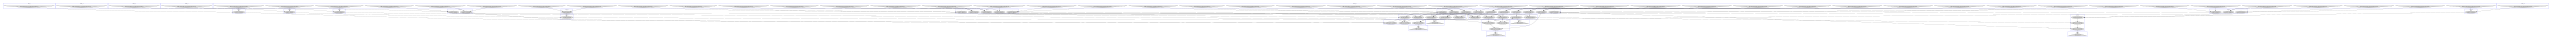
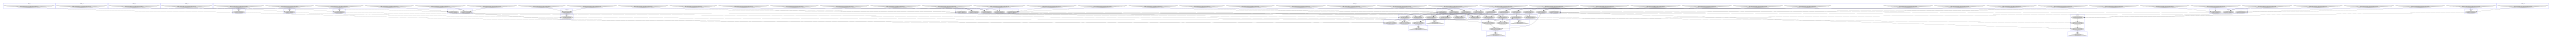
(1857, 7) -> none
